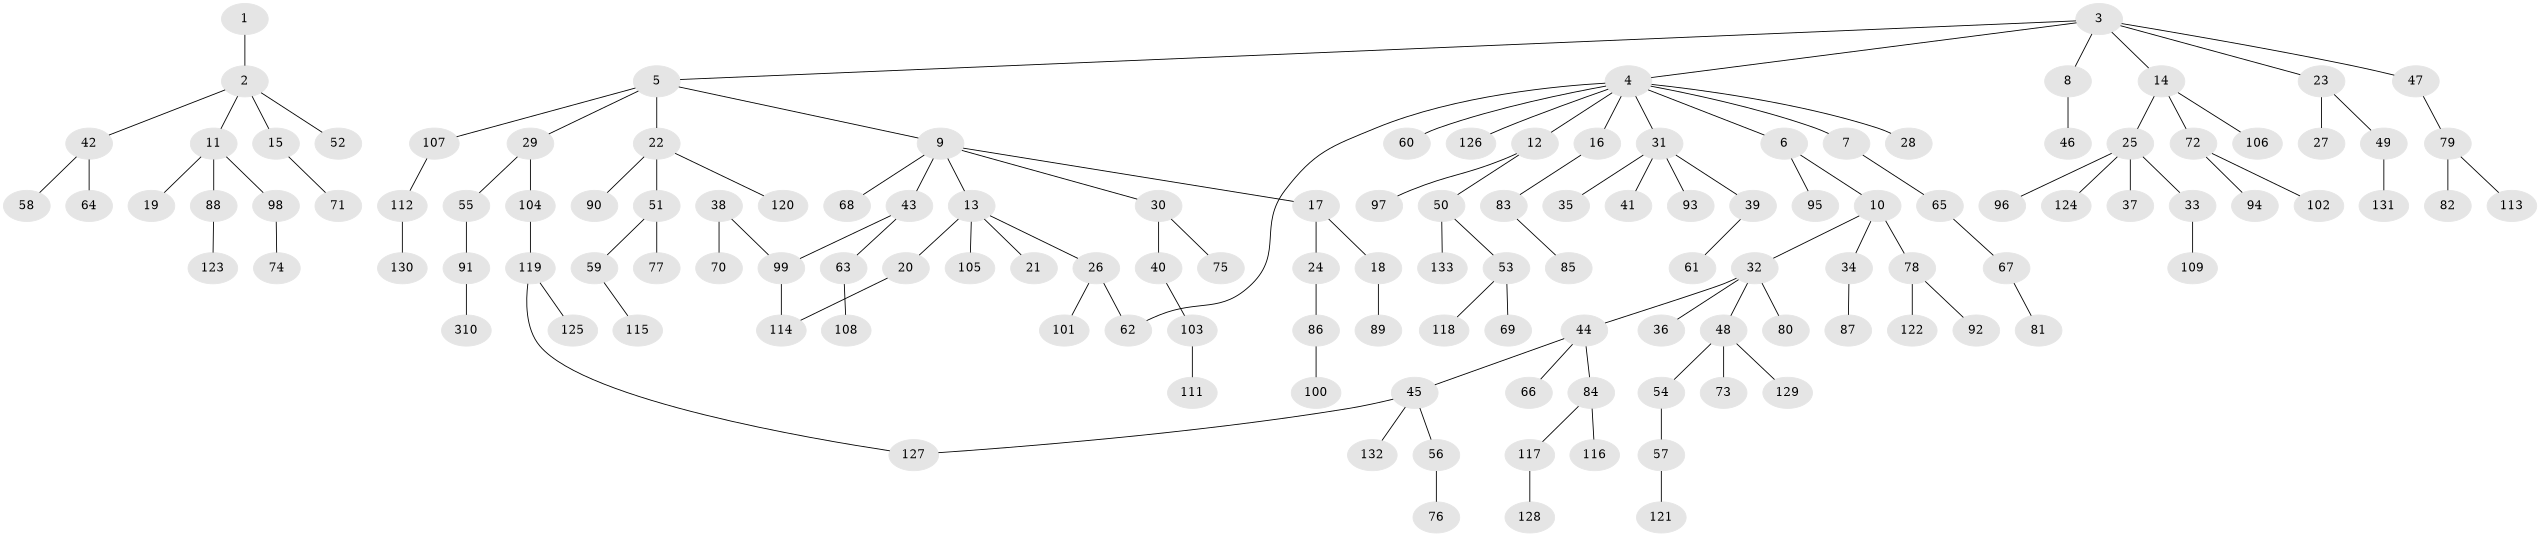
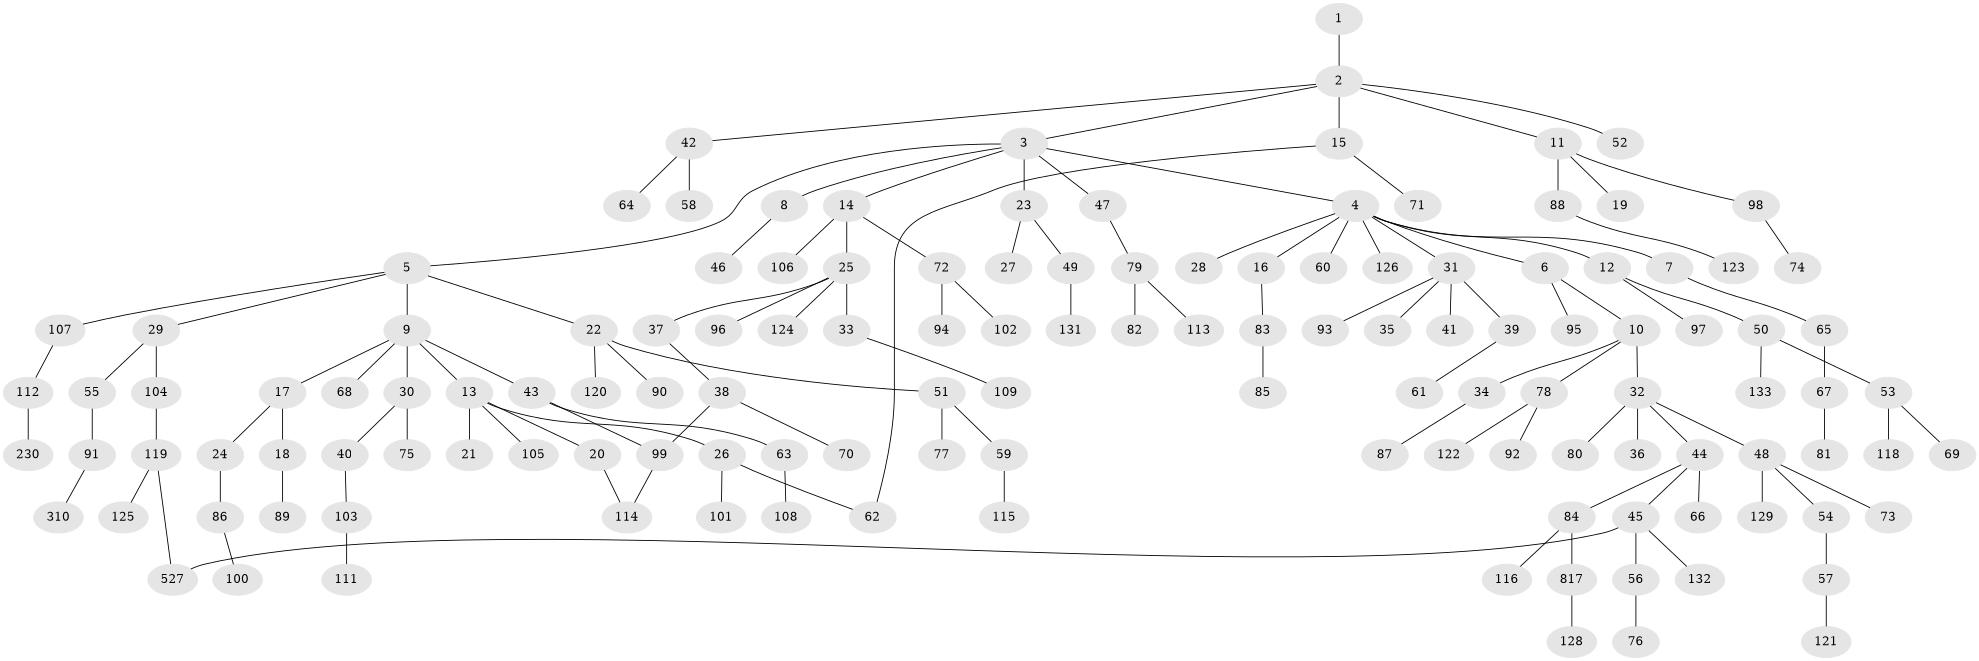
none -> (1182, 112)
(1333, 147) -> (971, 198)
(402, 268) -> (28, 455)
none -> (681, 354)
(914, 455) -> (173, 580)
(1530, 455) -> (1572, 580)
